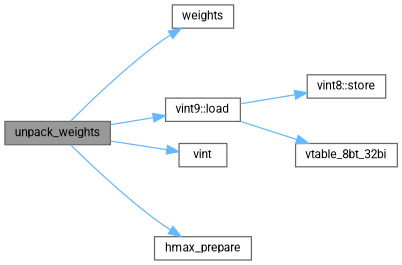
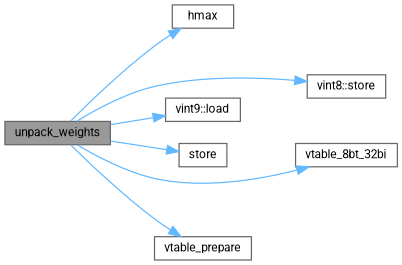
(203, 17) -> (203, 17)
(267, 99) -> (182, 82)
(269, 130) -> (184, 182)
(203, 155) -> (203, 155)
(203, 248) -> (203, 248)
